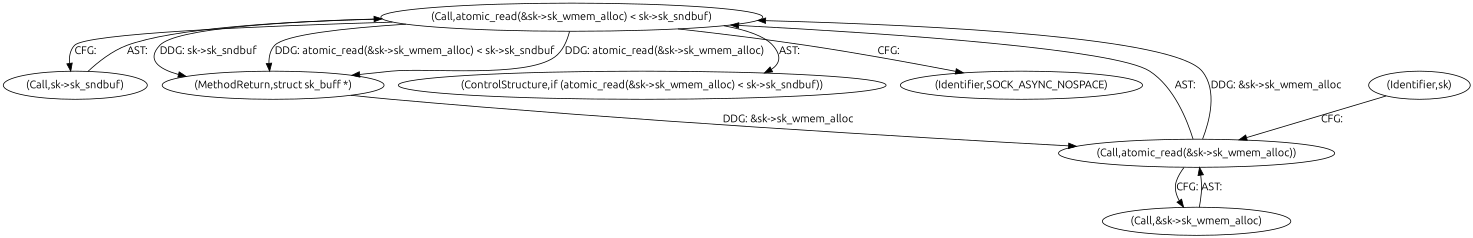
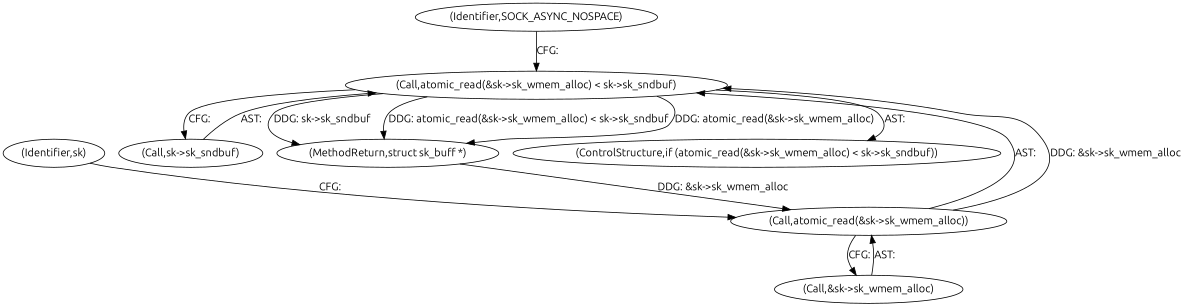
(817, 47) -> (536, 47)
